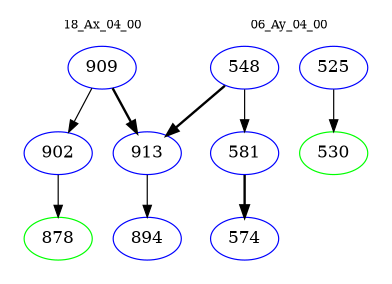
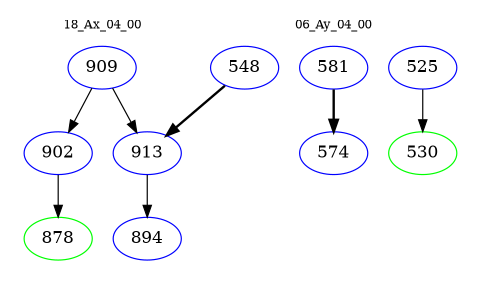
(122, 105) -> (122, 105)
(245, 105) -> none
